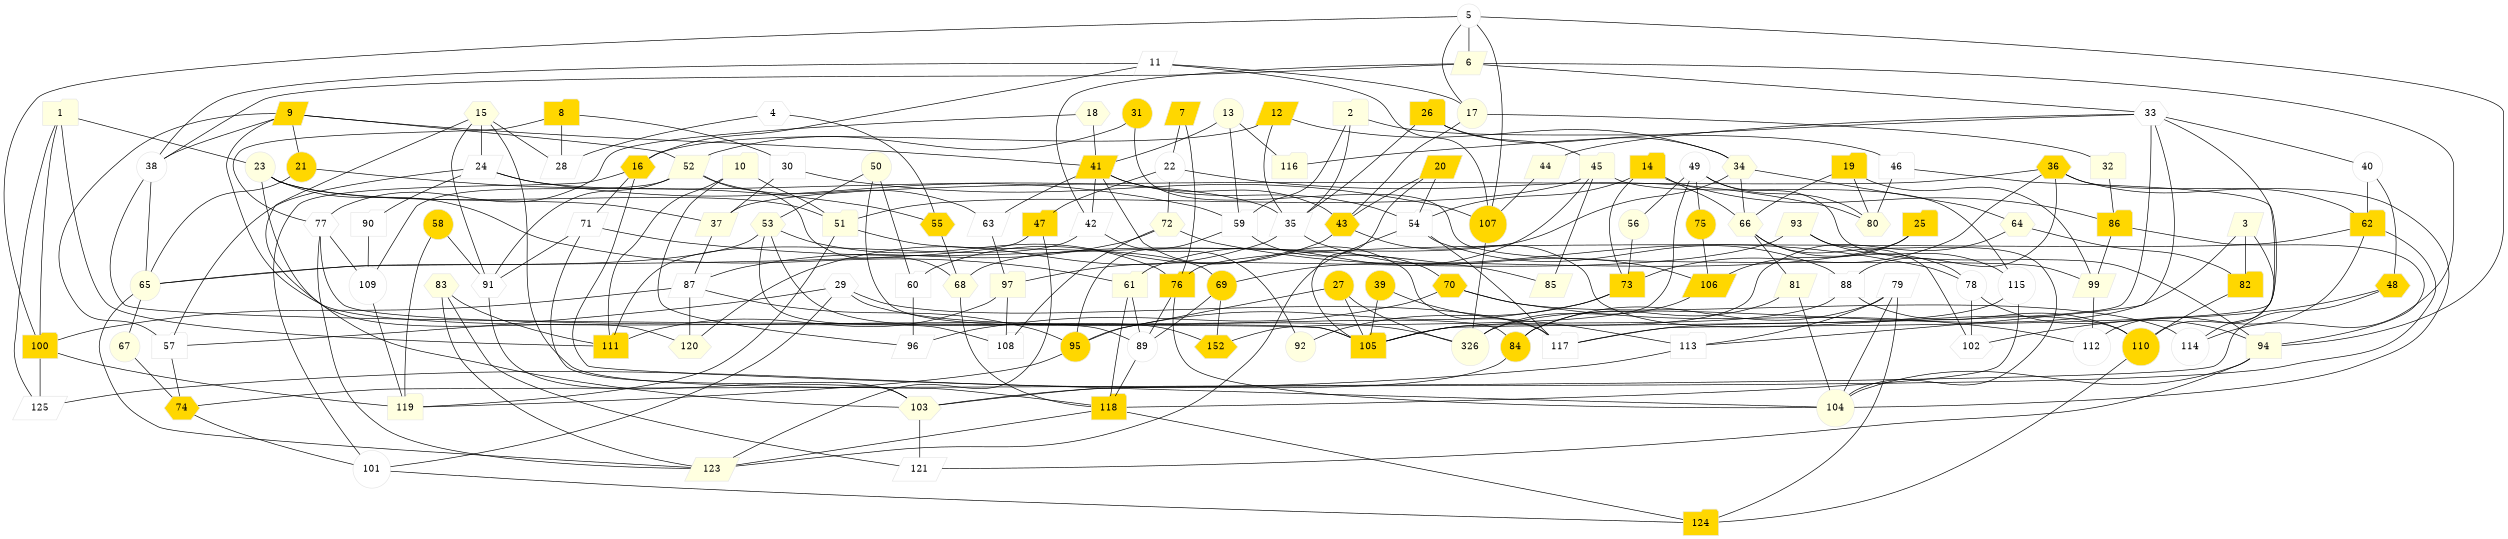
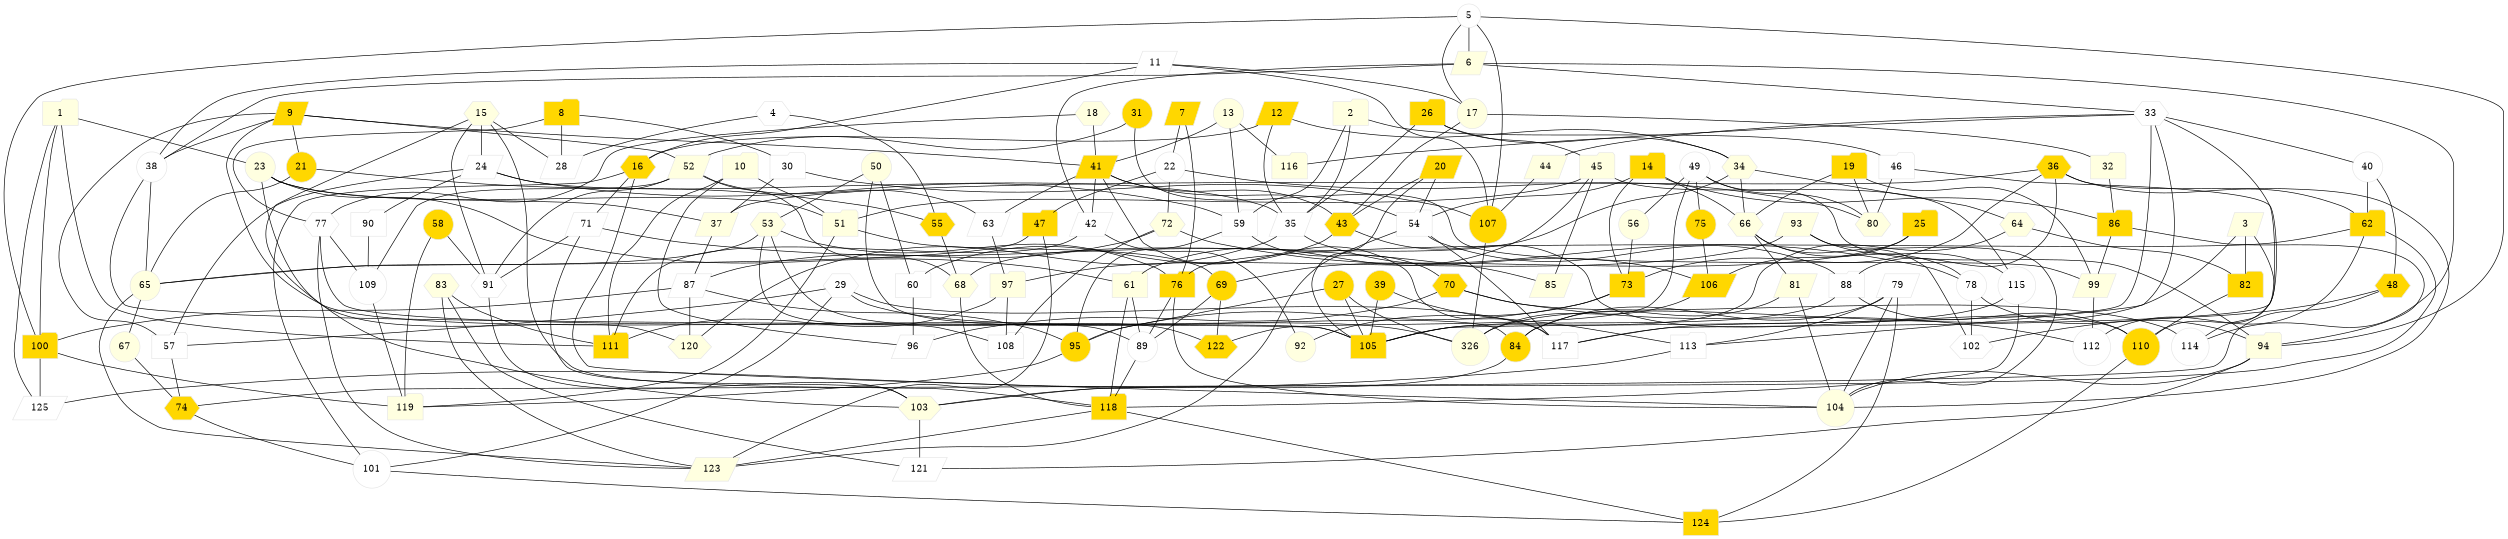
(1216, 347) -> (1216, 347)
